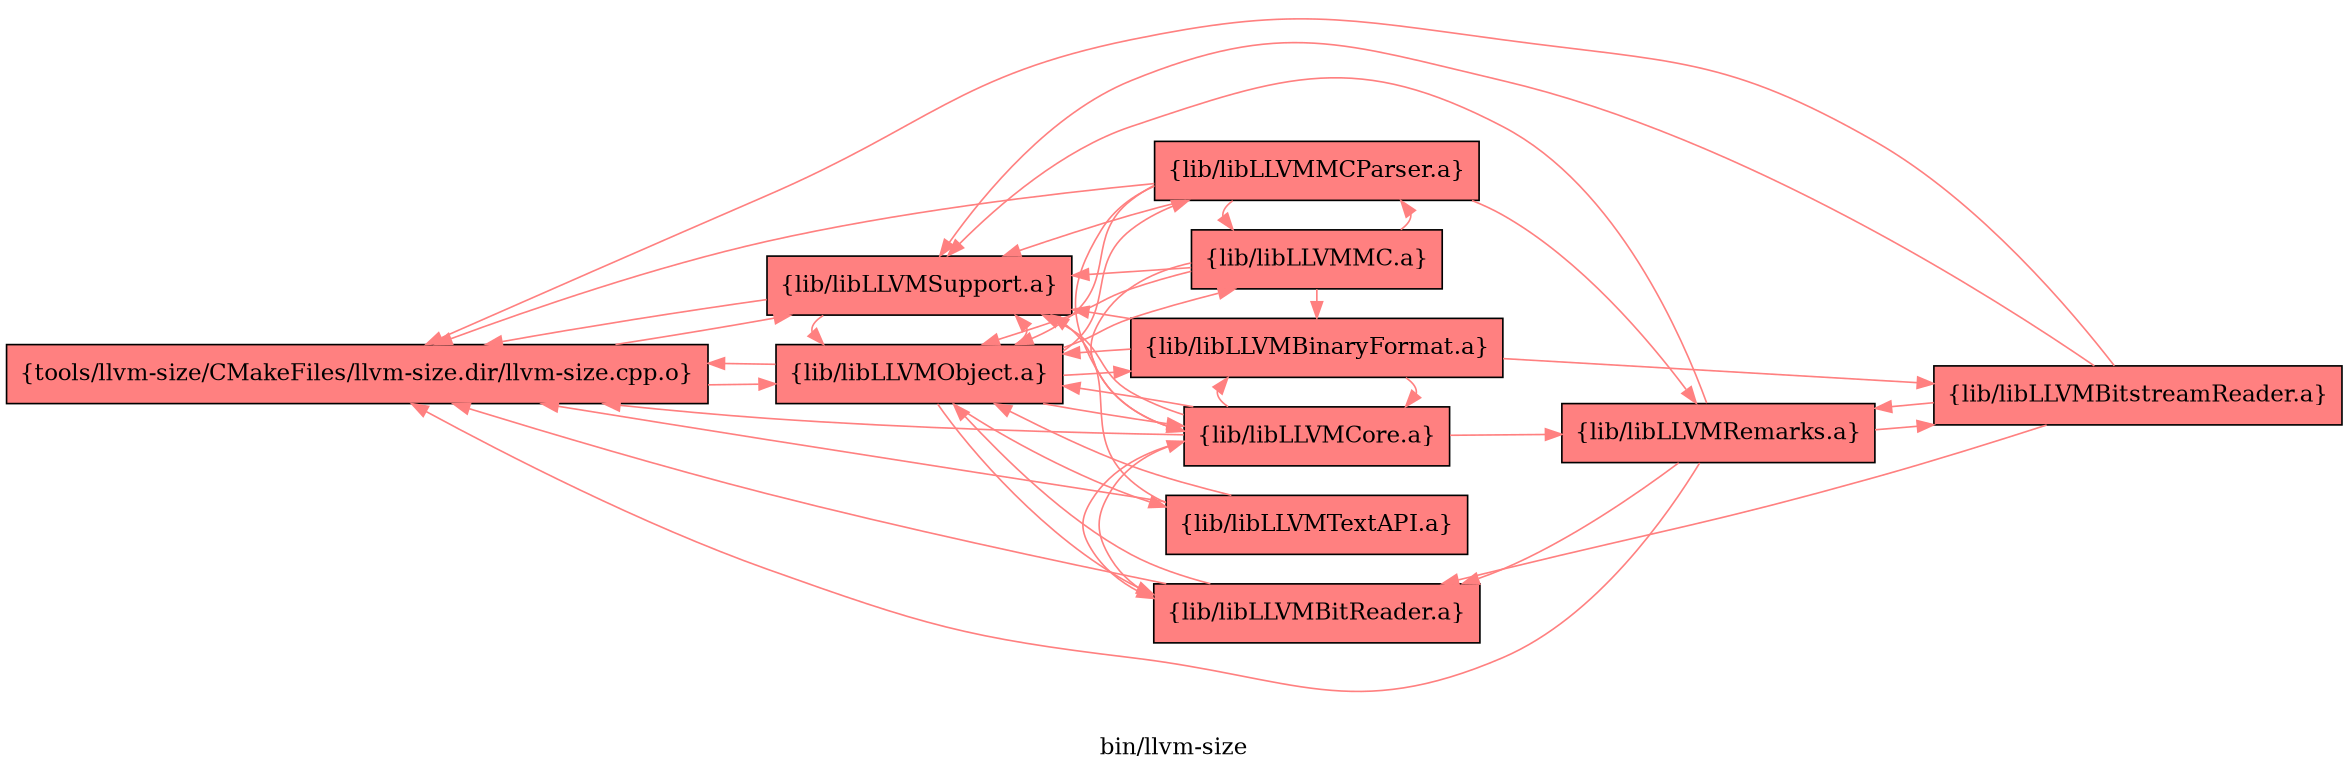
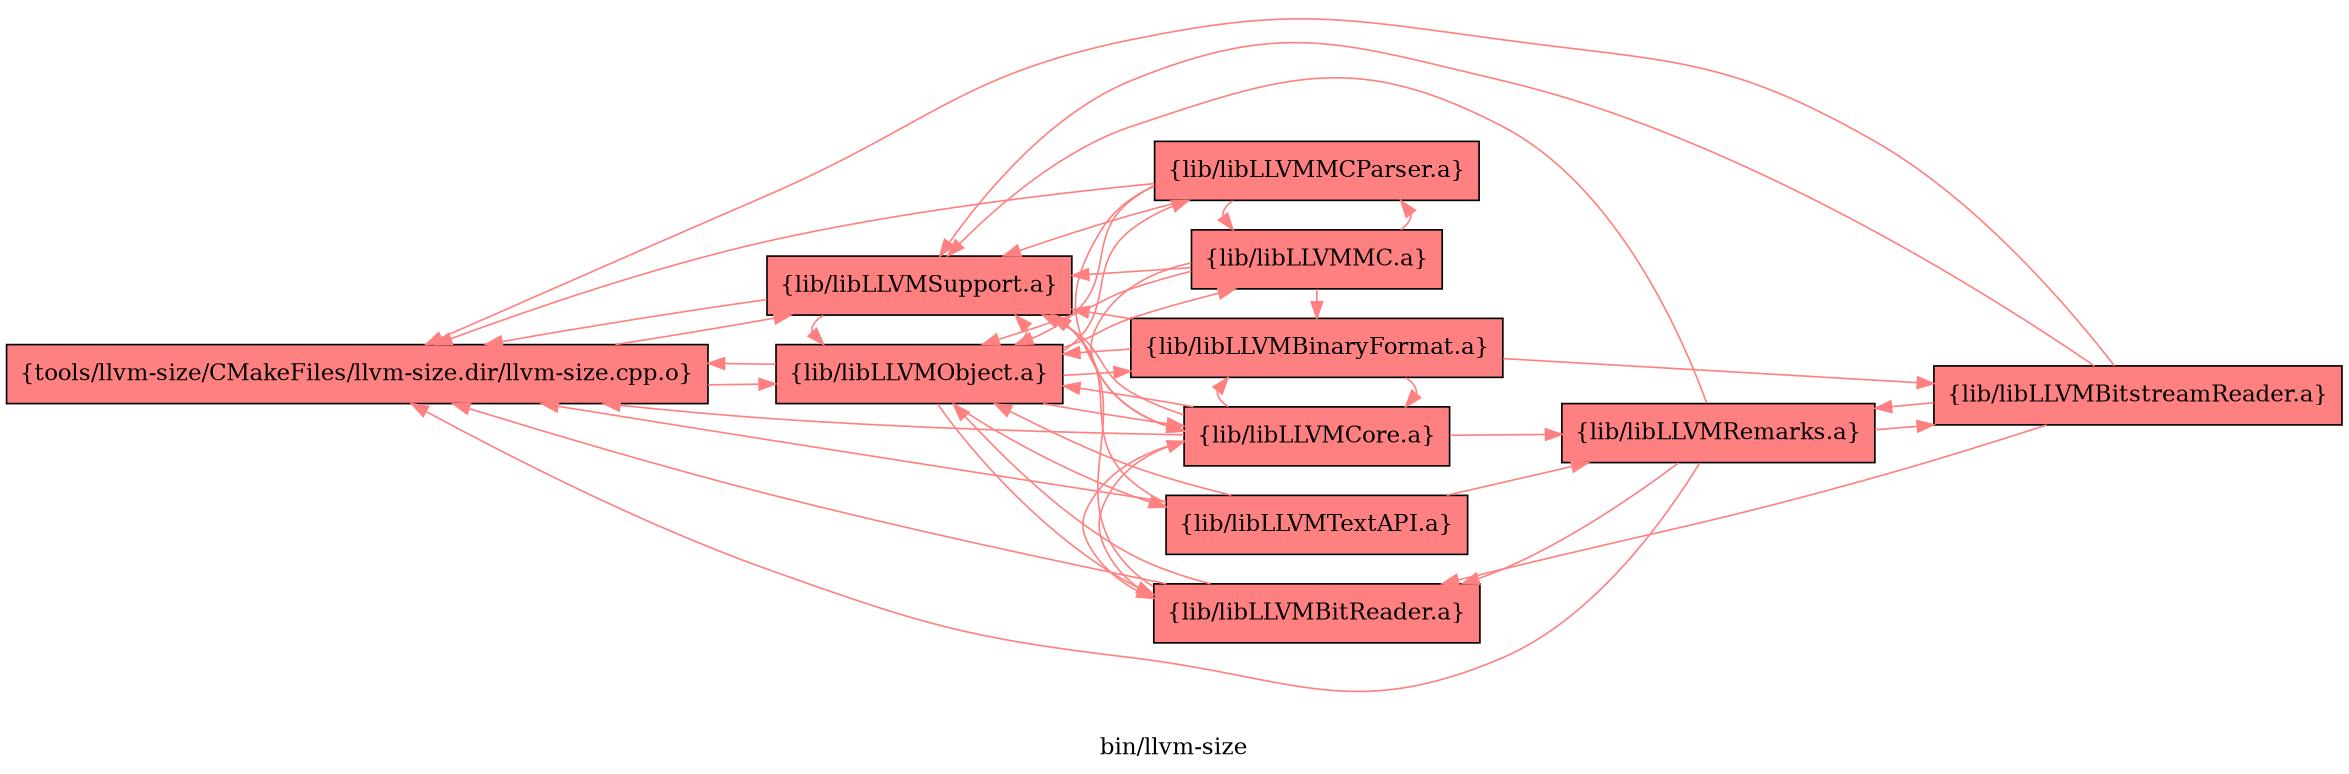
(1590, 282) -> (1509, 481)
none -> (1099, 468)
